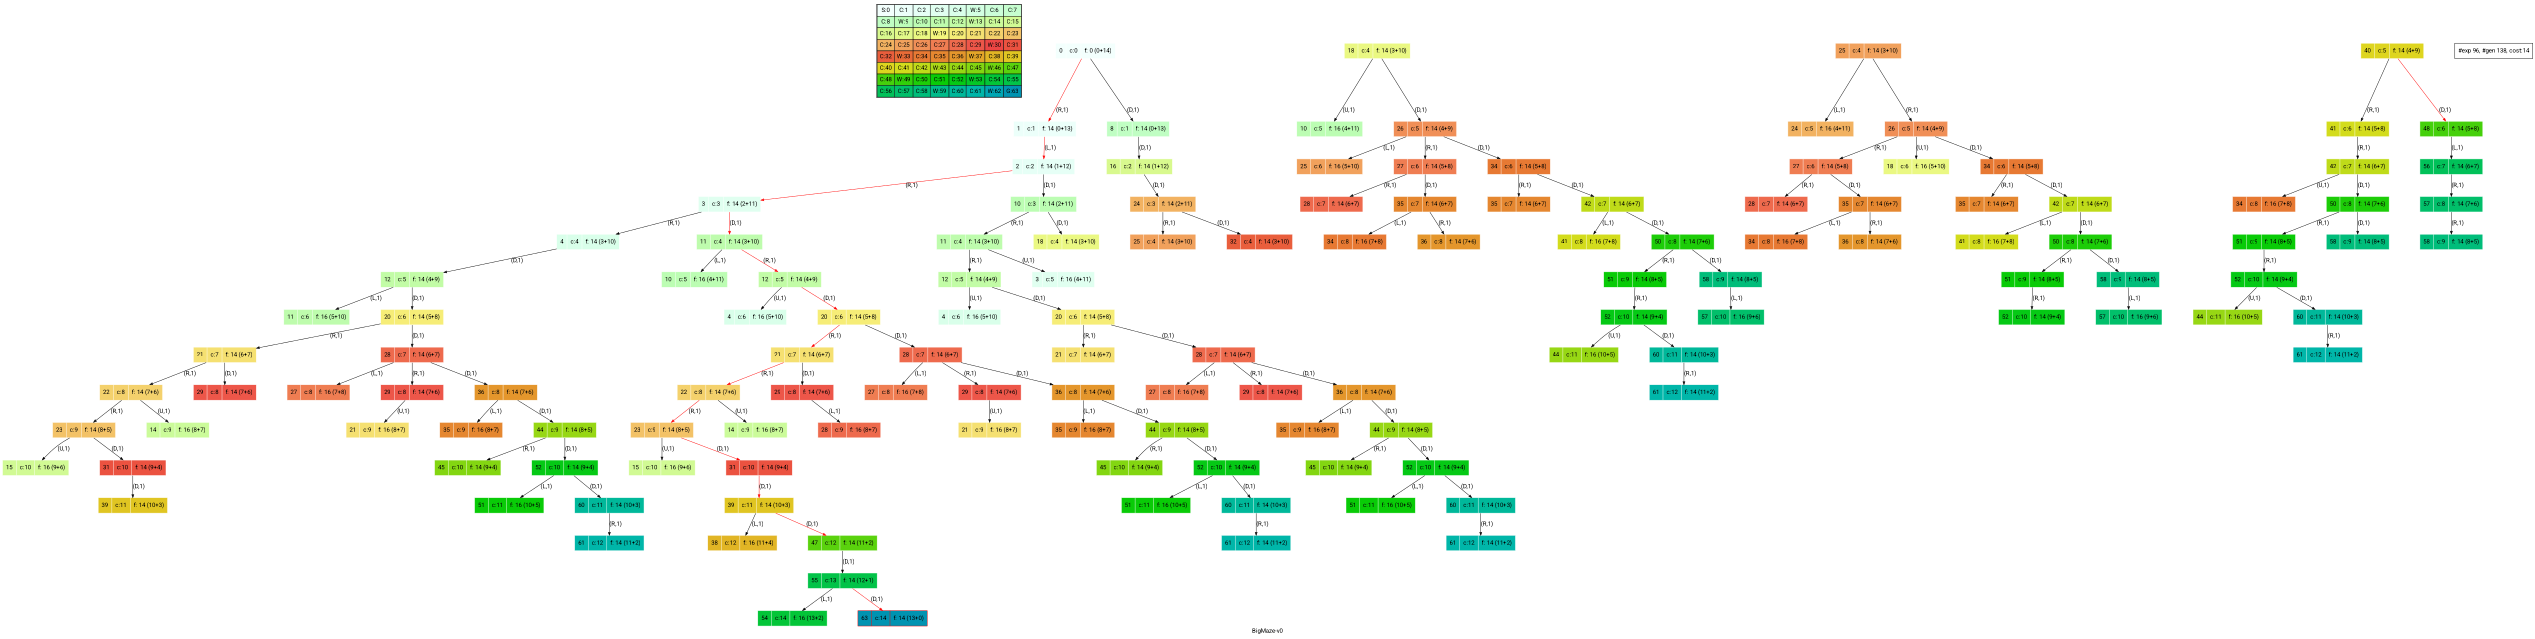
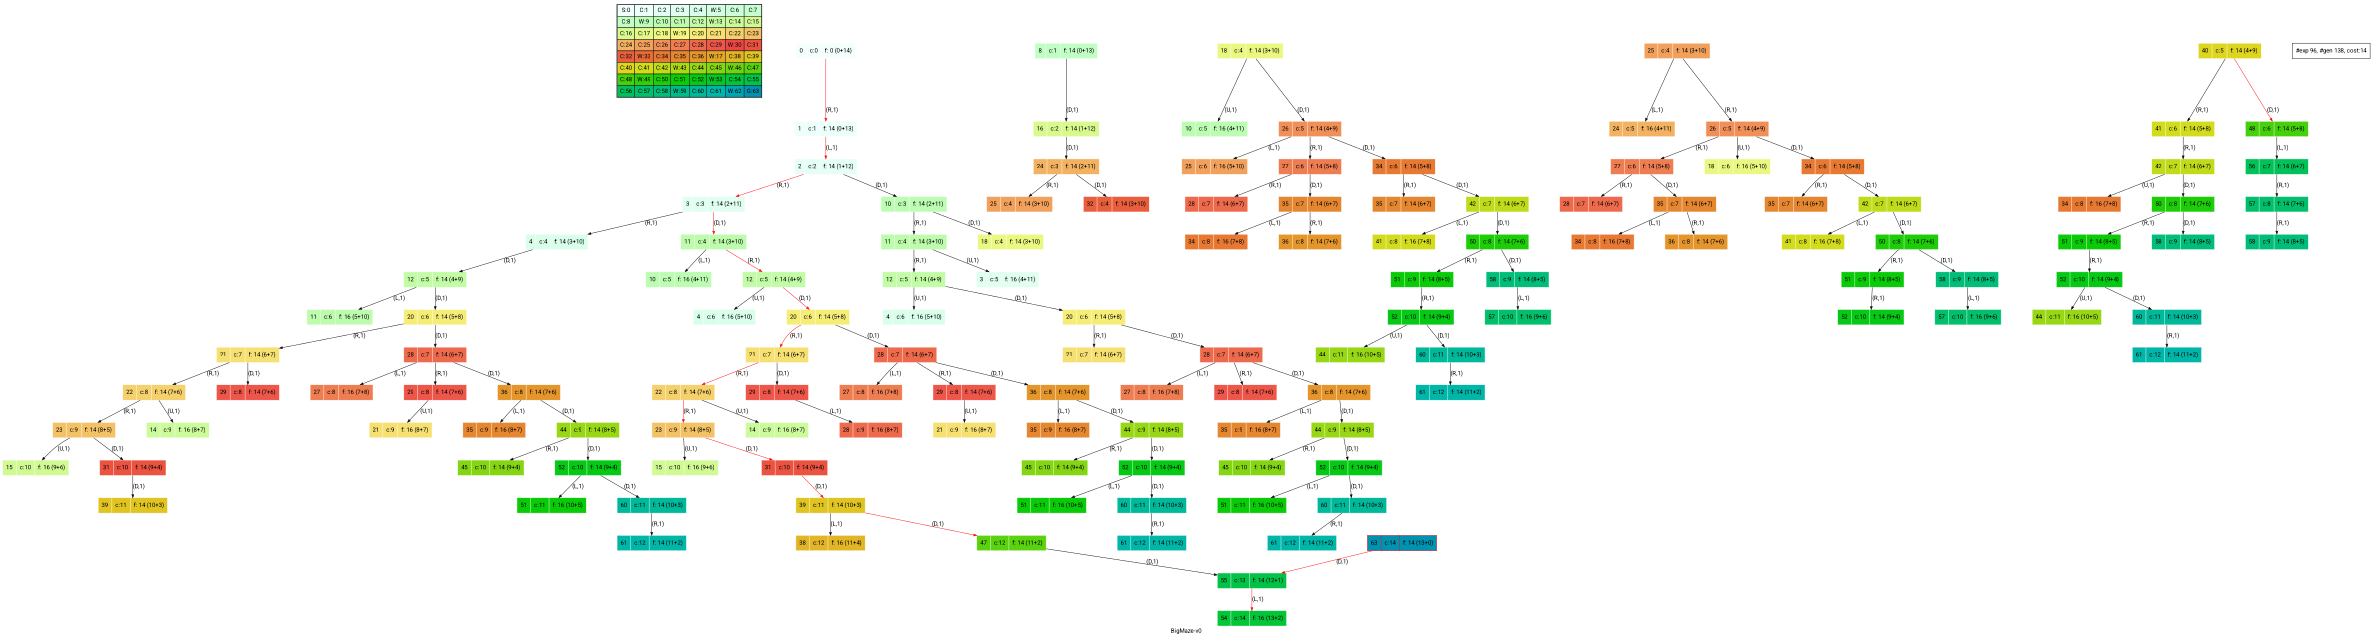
(976, 56) -> (716, 56)
(1111, 89) -> none
(819, 599) -> (1252, 598)
(866, 599) -> (1328, 562)
